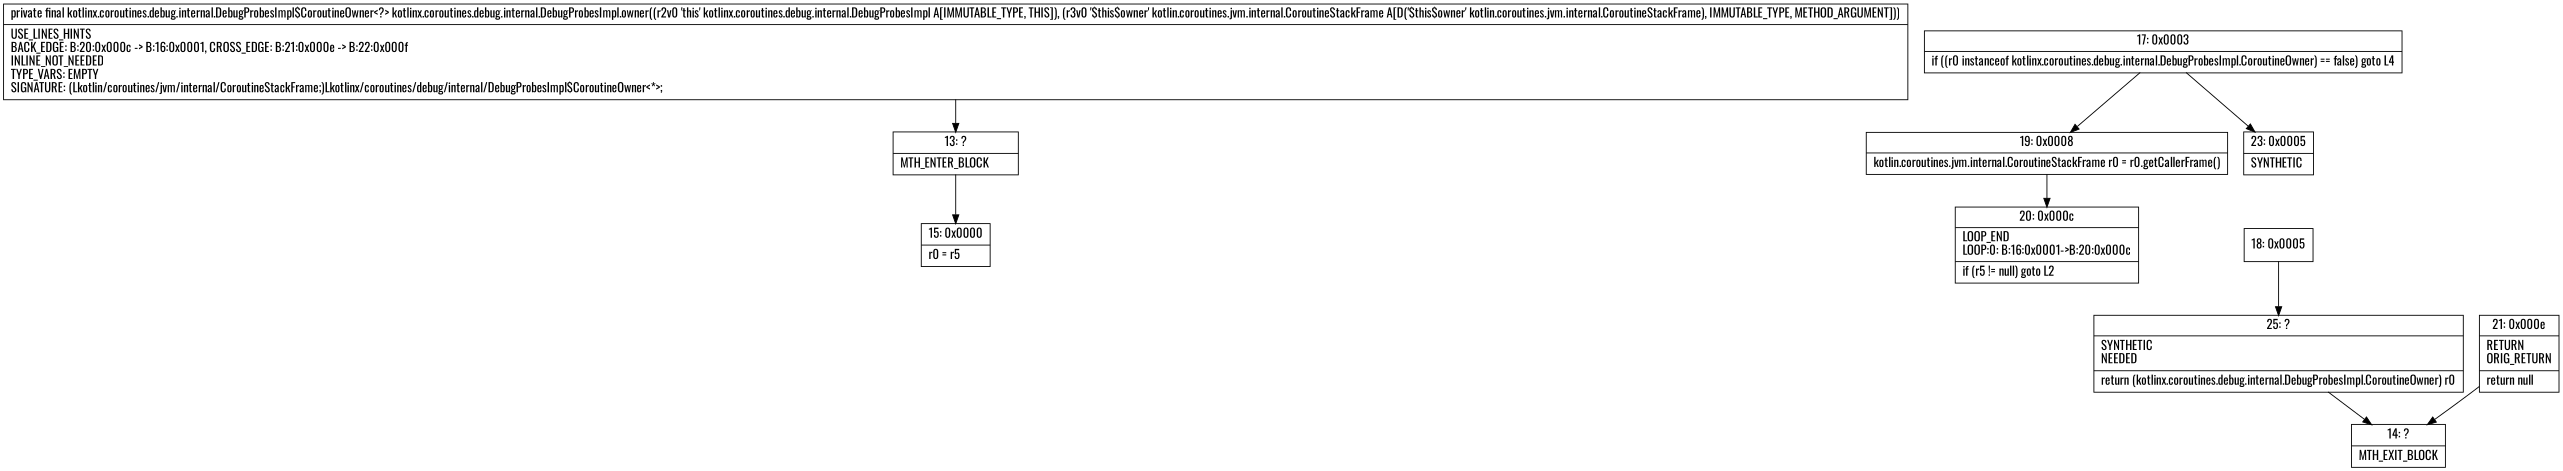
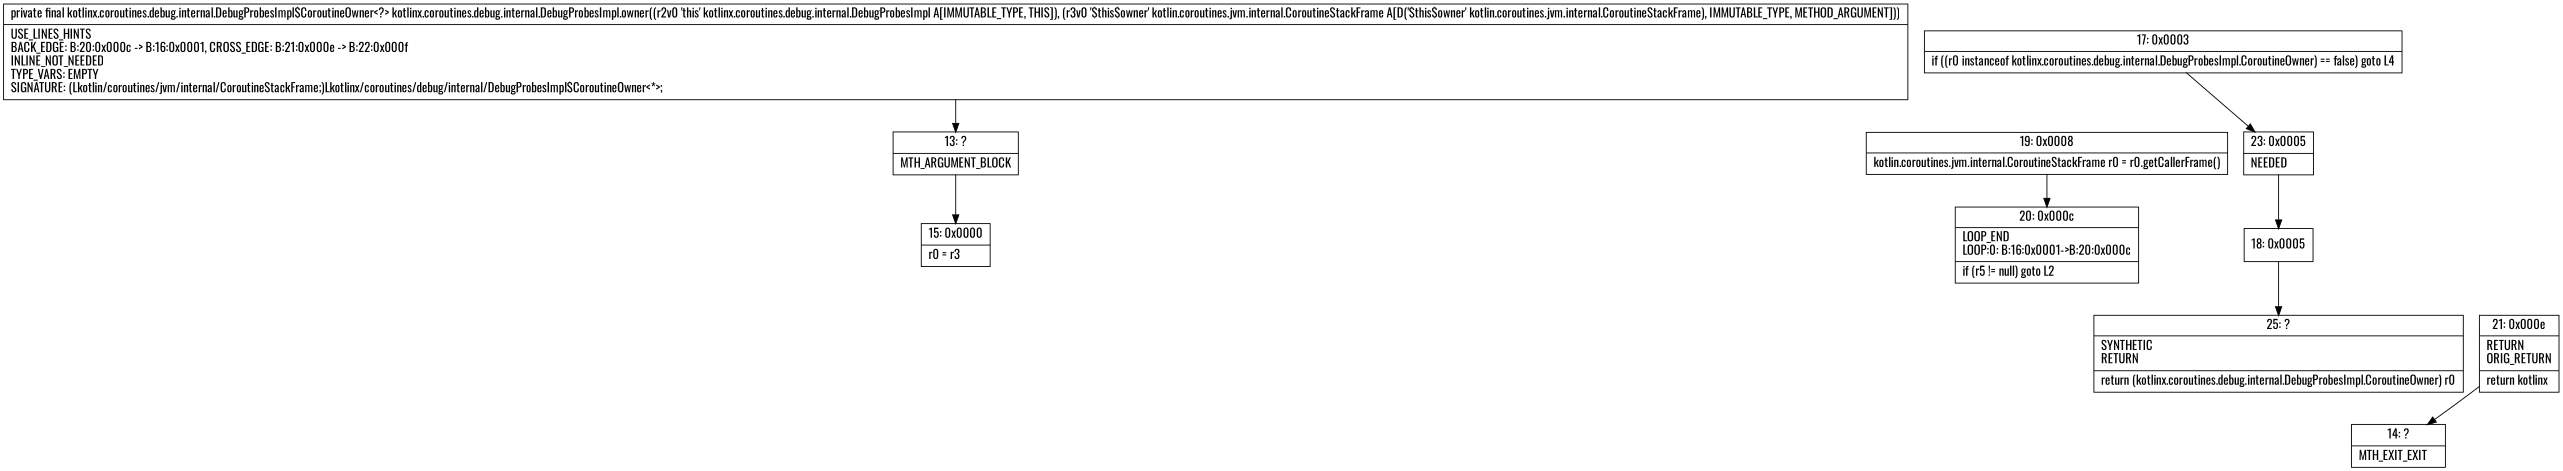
(2109, 99) -> none
(945, 164) -> (956, 164)
(2277, 164) -> (2269, 164)
none -> (2279, 197)
(945, 255) -> (945, 255)
(2119, 360) -> (2120, 360)
(2510, 381) -> (2517, 381)
(2346, 406) -> none
(2398, 456) -> (2393, 456)
